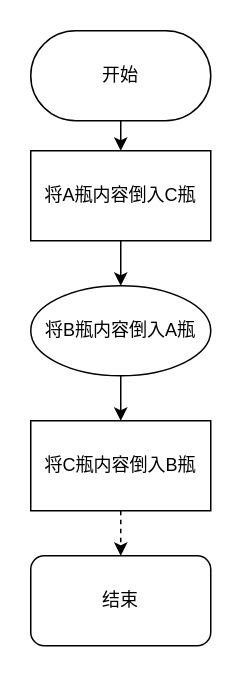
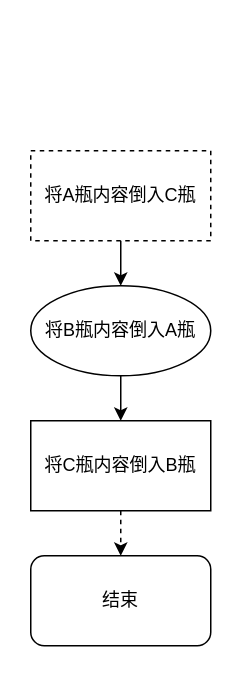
(121, 76) -> none
(121, 131) -> none
(121, 196) -> (121, 196)
